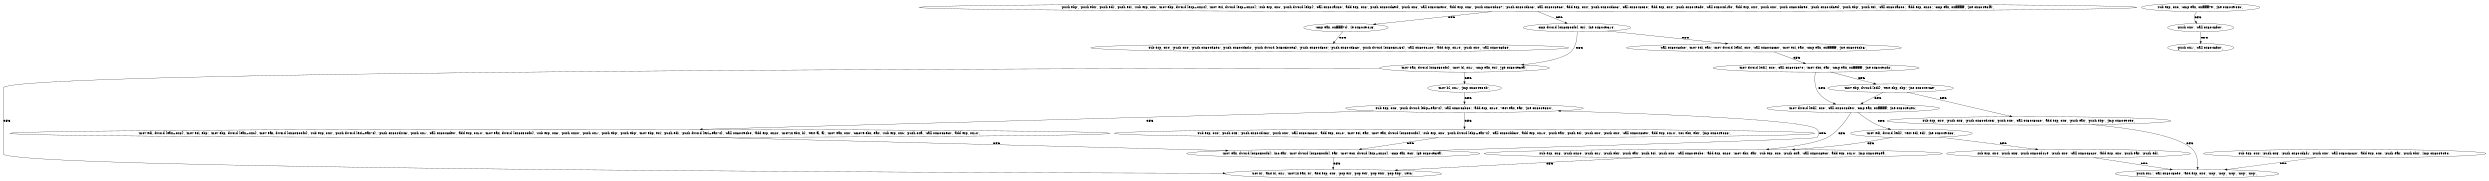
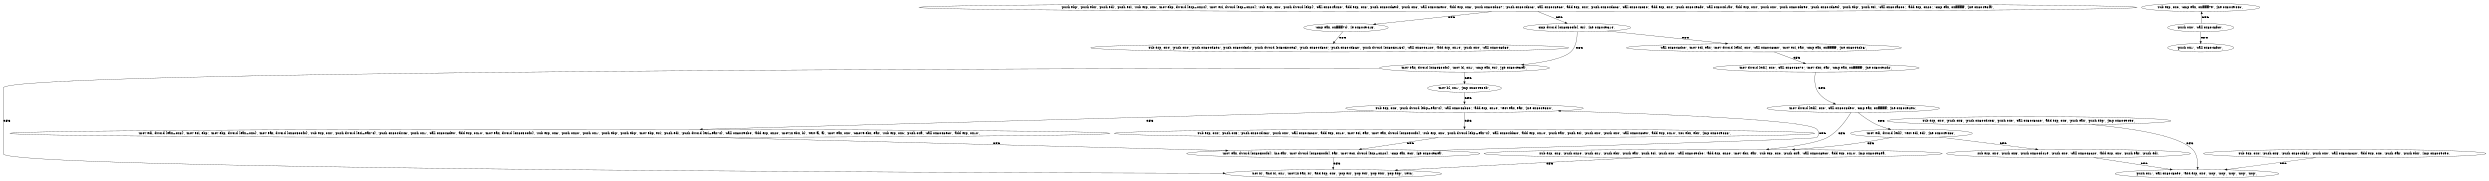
(2194, 16) -> (2202, 19)
(1891, 88) -> none
